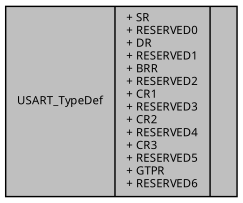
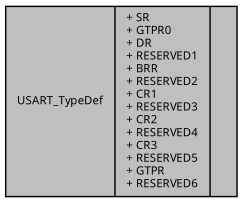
(163, 31) -> (149, 31)
